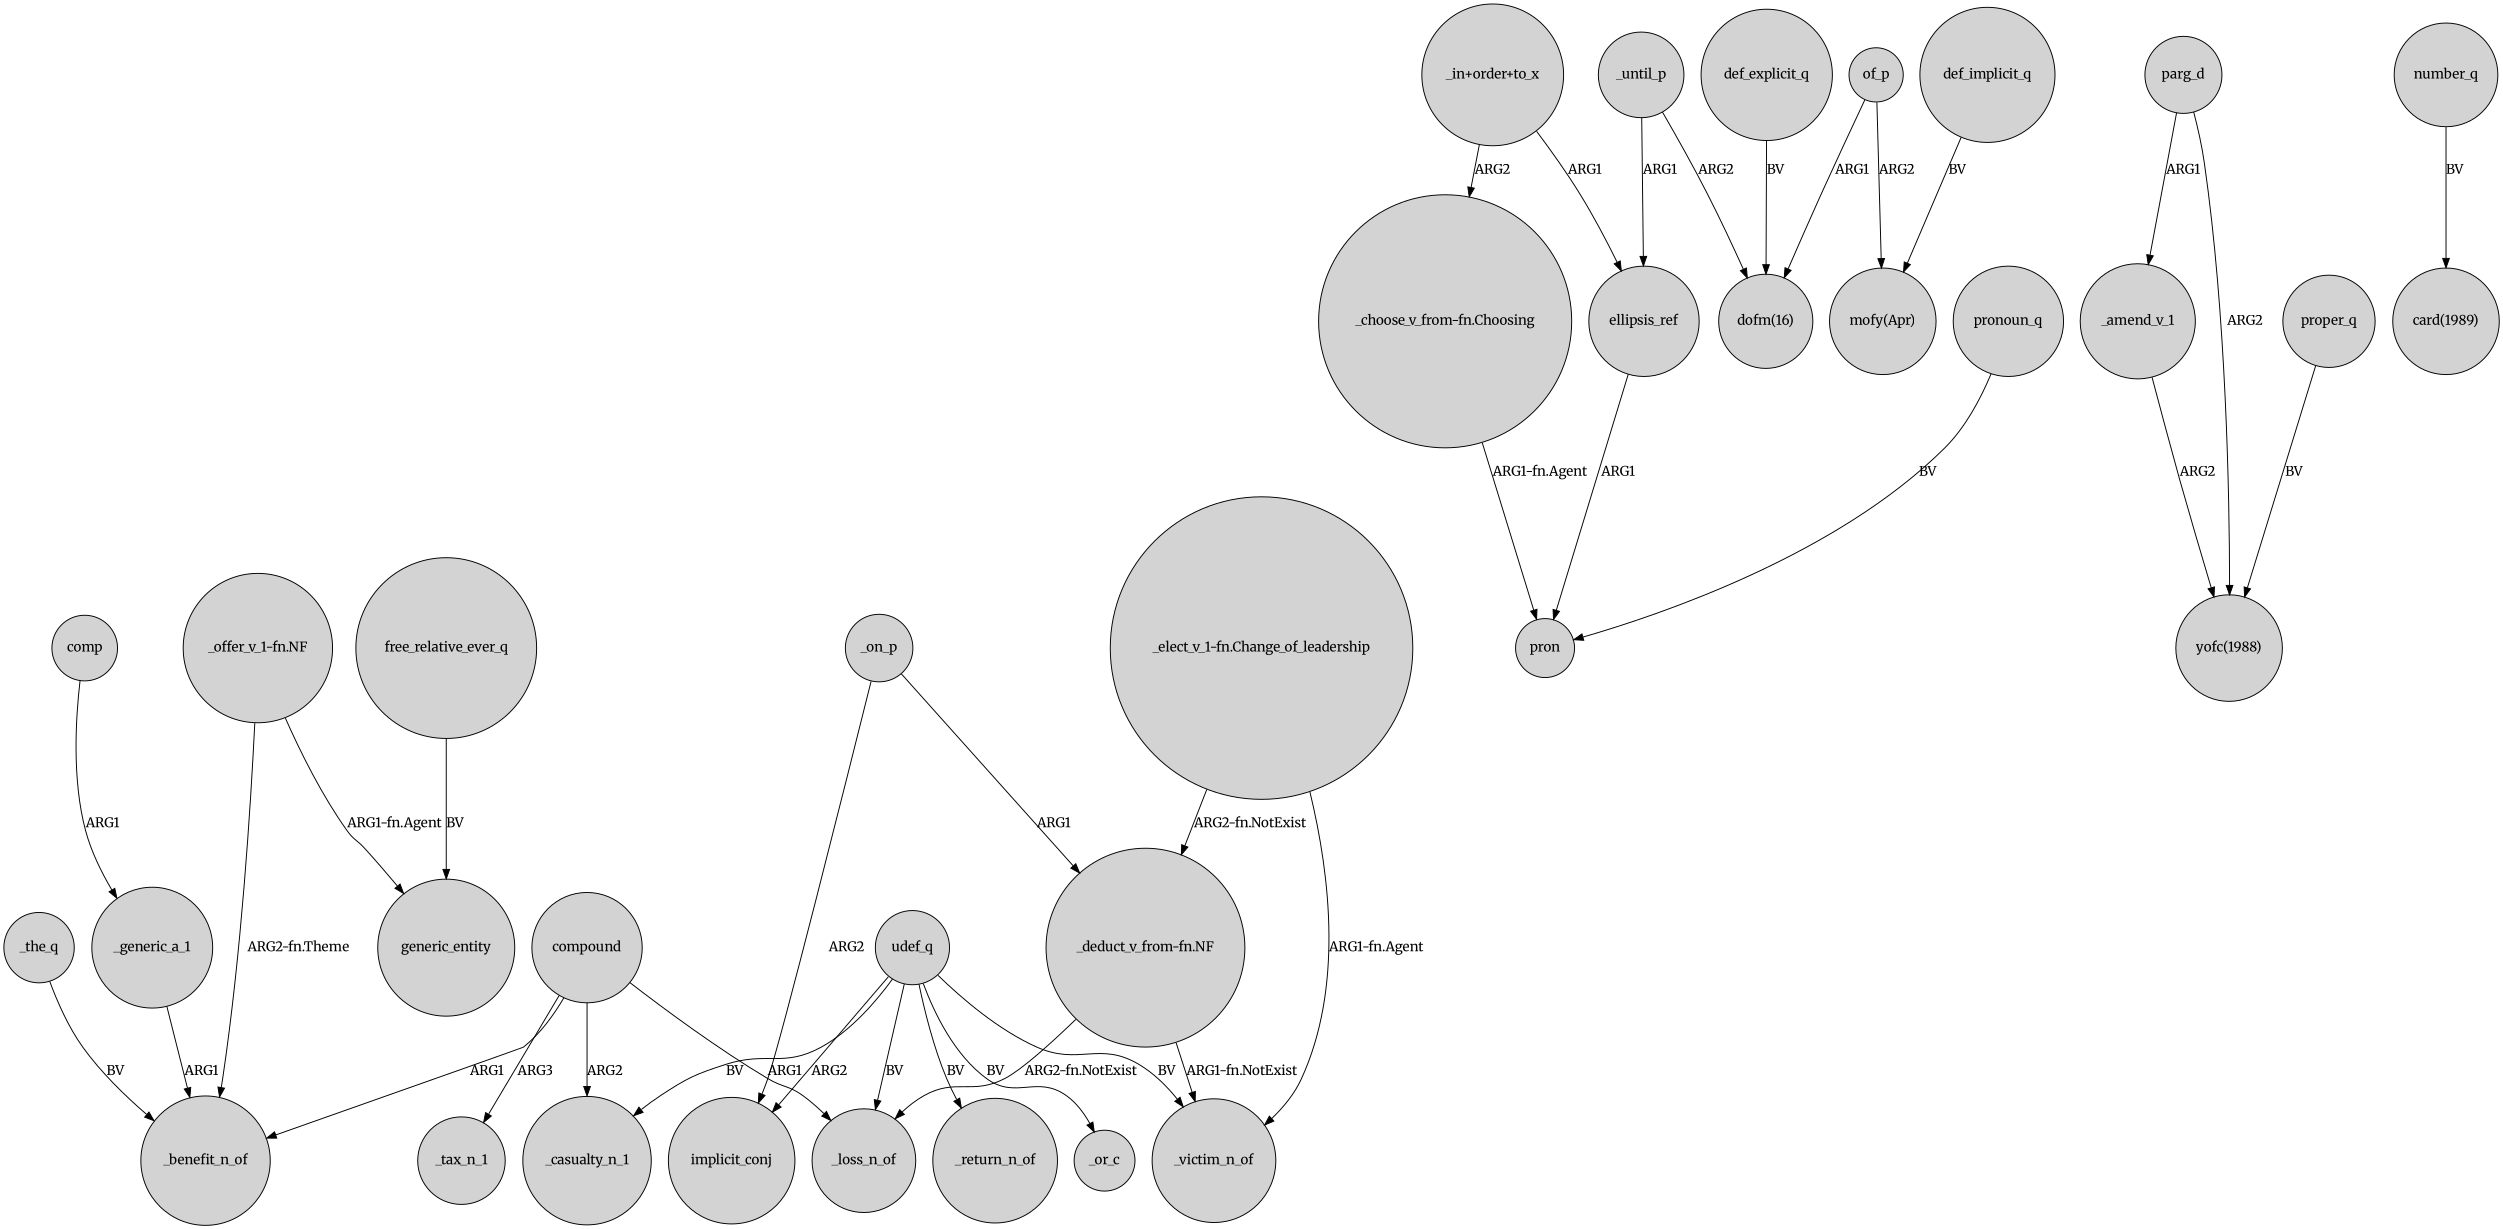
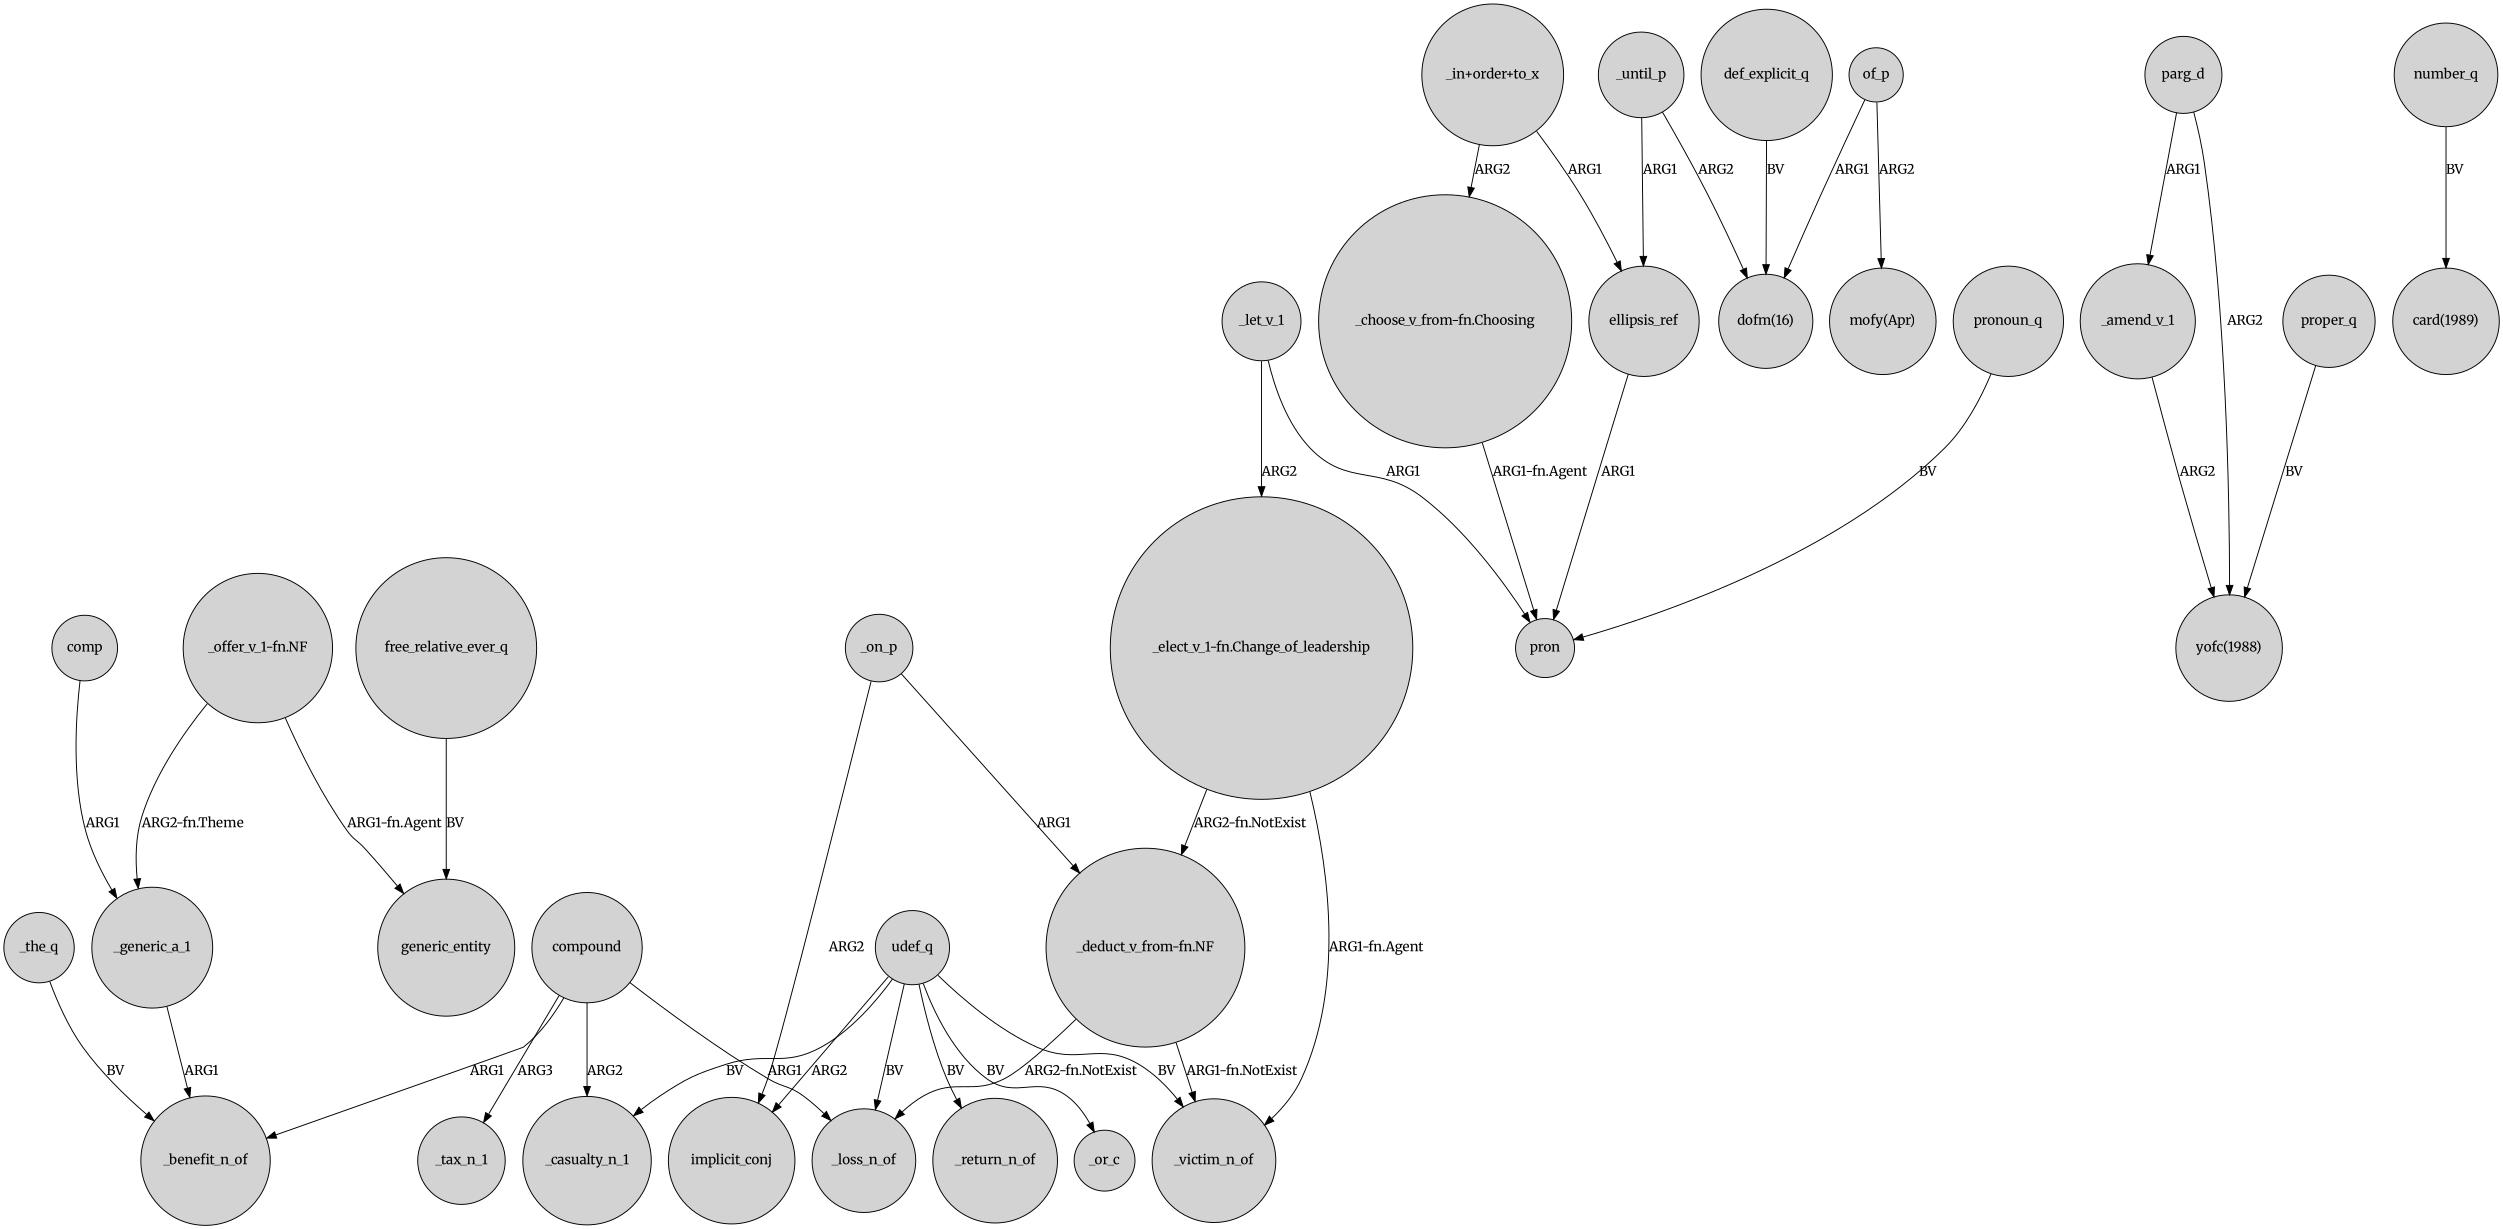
(1987, 75) -> none
none -> (1262, 321)
(242, 906) -> (154, 785)
